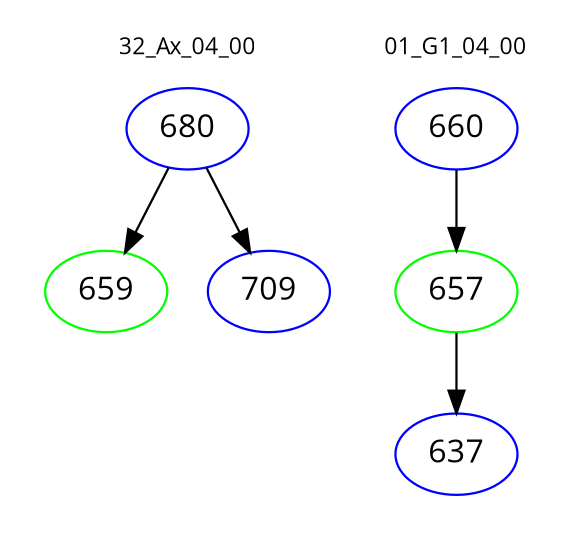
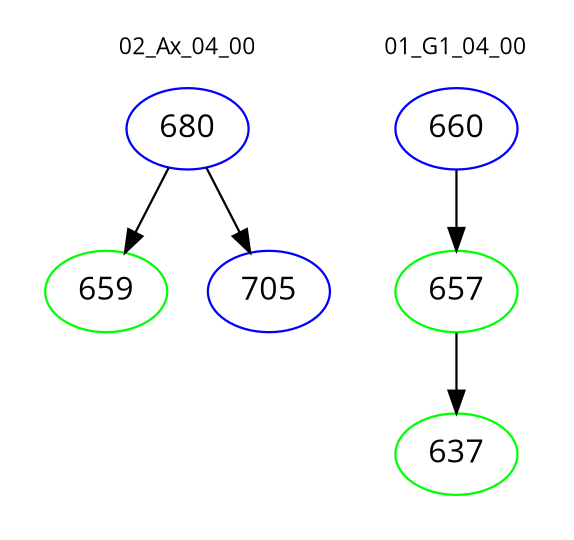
(188, 49) -> (188, 49)
(269, 292) -> (269, 292)
(456, 454) -> (456, 454)
